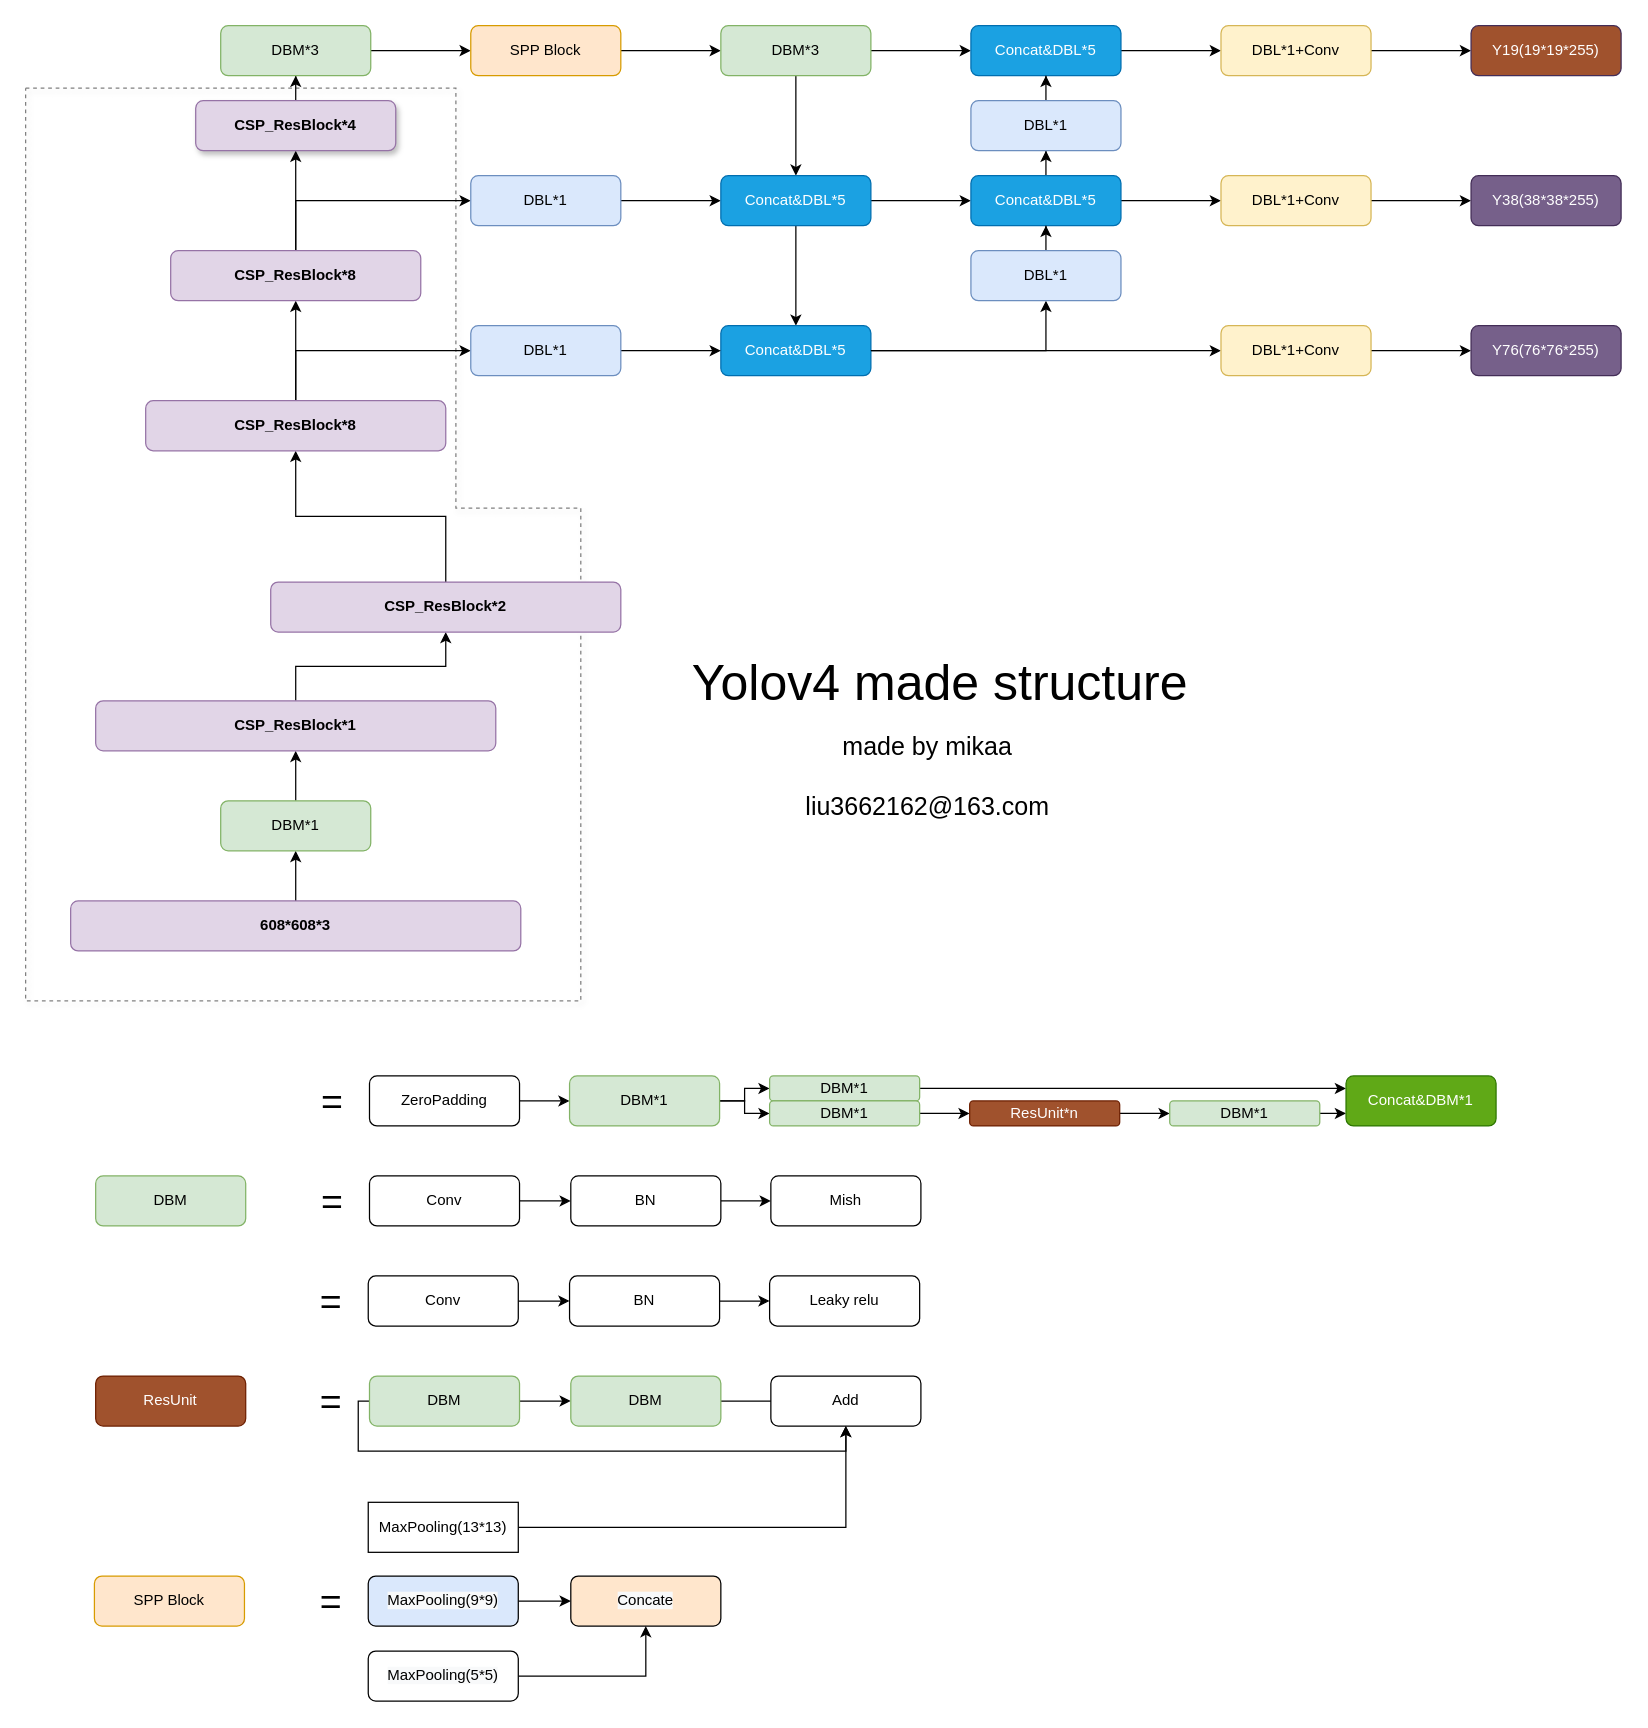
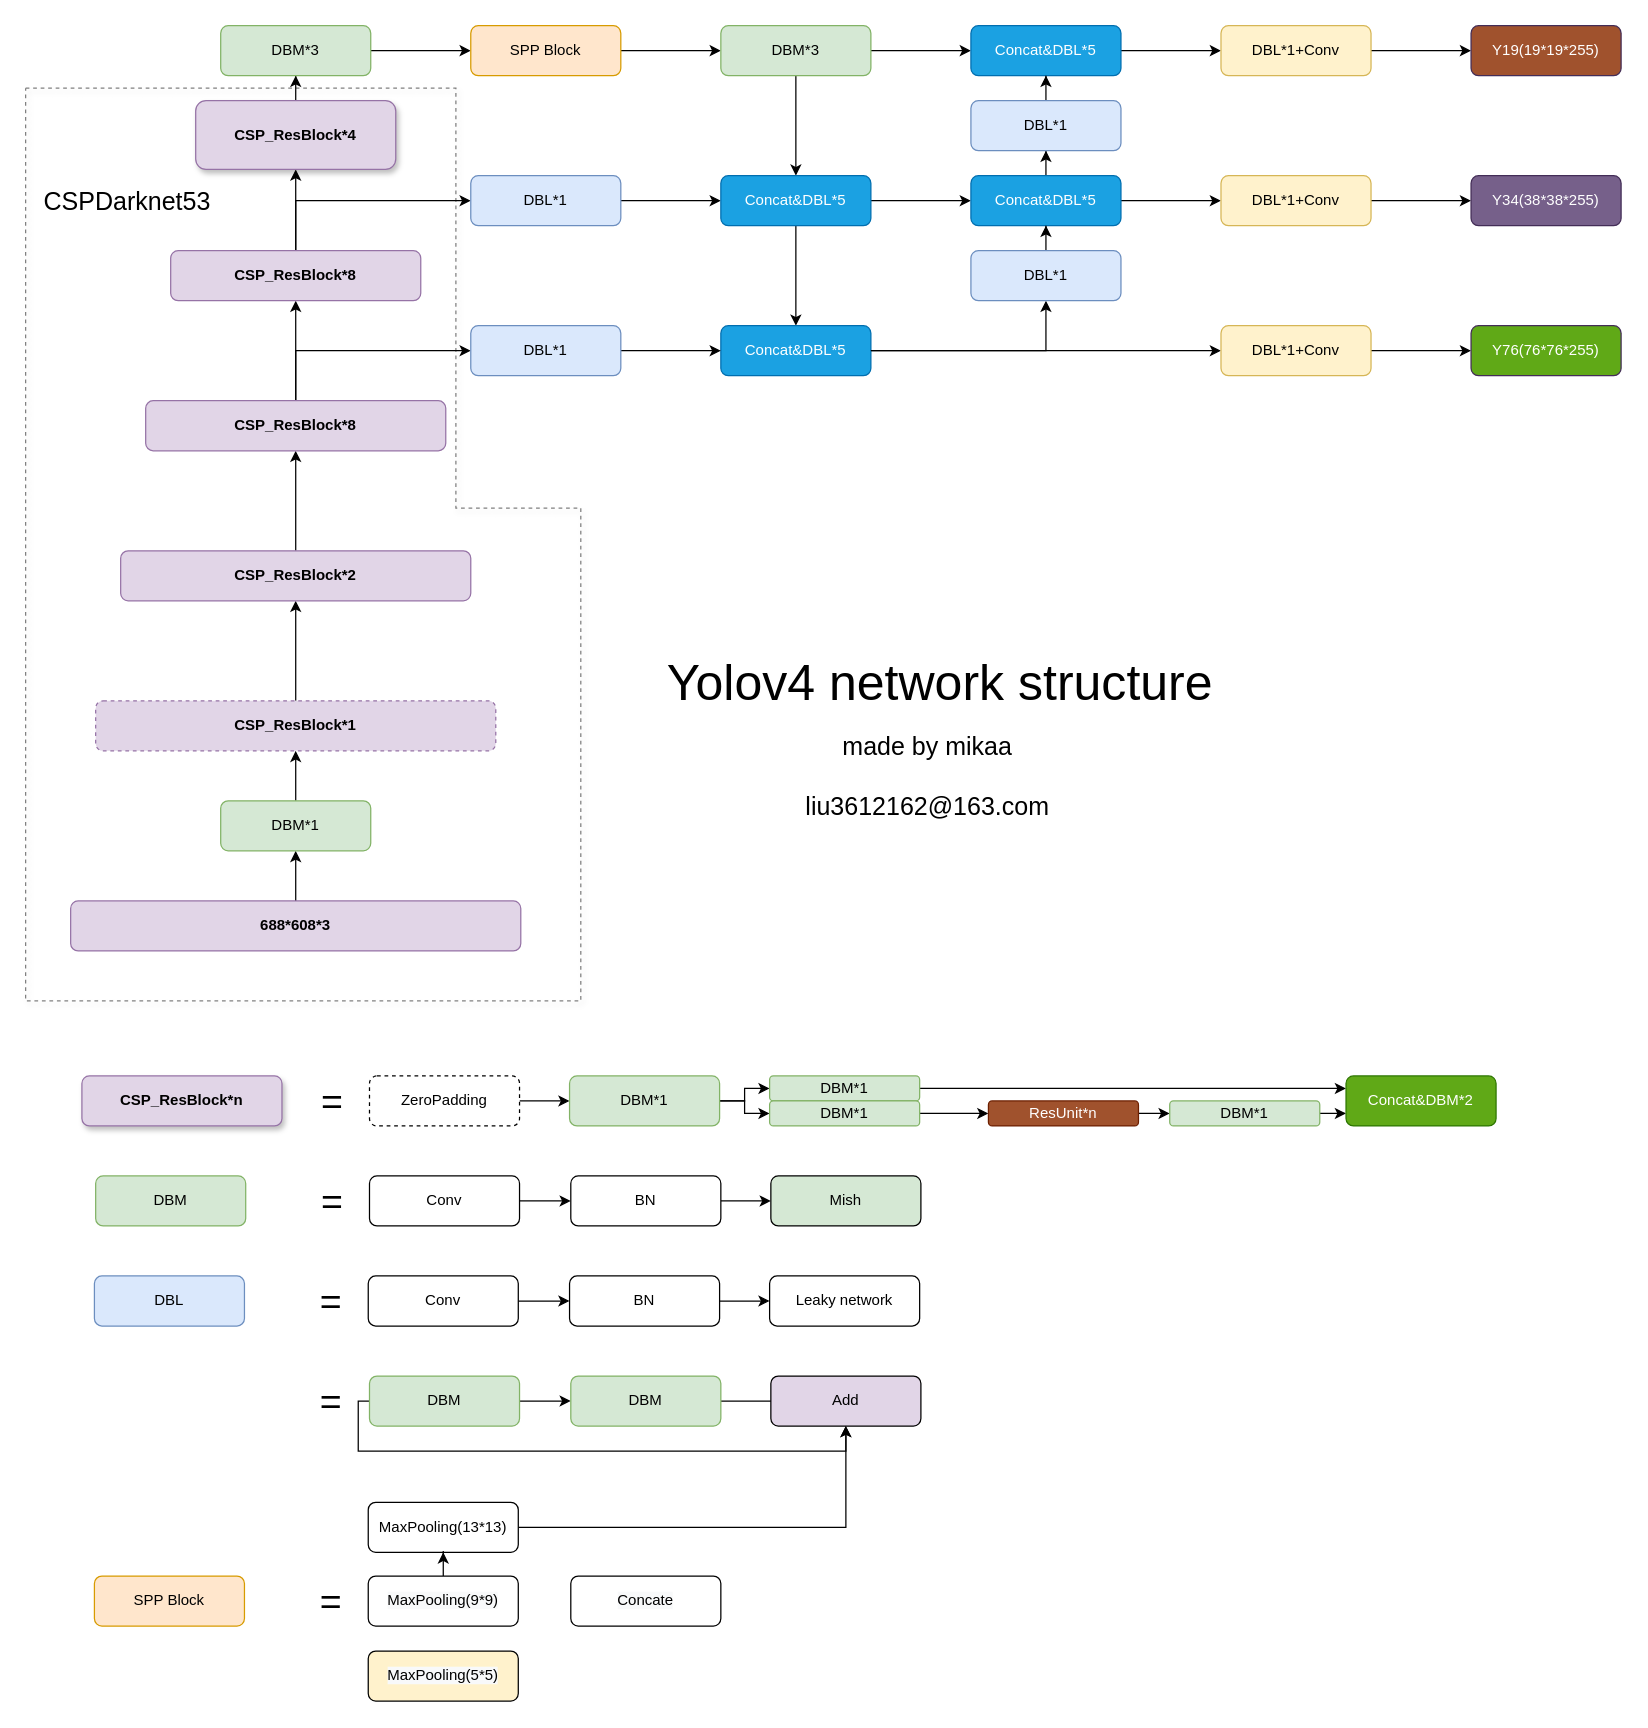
(296, 126) -> (296, 135)
none -> (127, 201)
(1546, 201) -> (1546, 201)
(1546, 351) -> (1546, 351)
(446, 607) -> (296, 576)
(940, 682) -> (940, 682)
(296, 726) -> (296, 726)
(928, 776) -> (928, 776)
(296, 926) -> (296, 926)
none -> (182, 1101)
(444, 1101) -> (444, 1101)
(1421, 1101) -> (1421, 1101)
(1044, 1113) -> (1063, 1113)
(846, 1201) -> (846, 1201)
none -> (169, 1301)
(844, 1301) -> (844, 1301)
(171, 1401) -> none
(846, 1401) -> (846, 1401)
(443, 1527) -> (443, 1527)
(443, 1601) -> (443, 1601)
(540, 1601) -> (443, 1560)
(646, 1601) -> (646, 1601)
(443, 1676) -> (443, 1676)
(602, 1676) -> none
